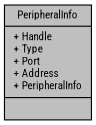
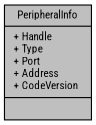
(48, 86) -> (46, 86)
